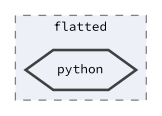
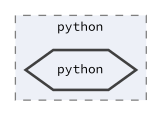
(81, 28) -> (81, 28)
